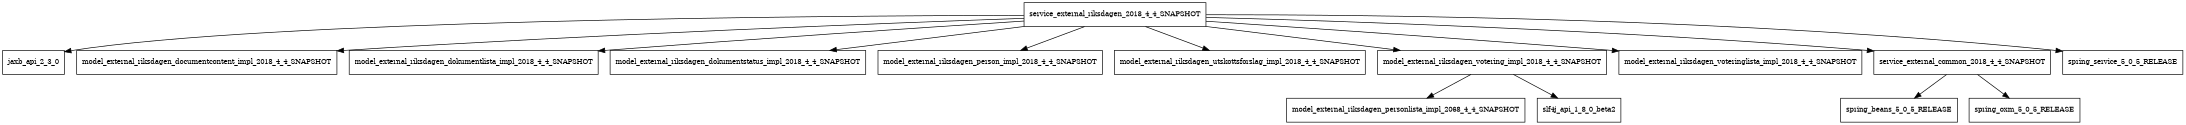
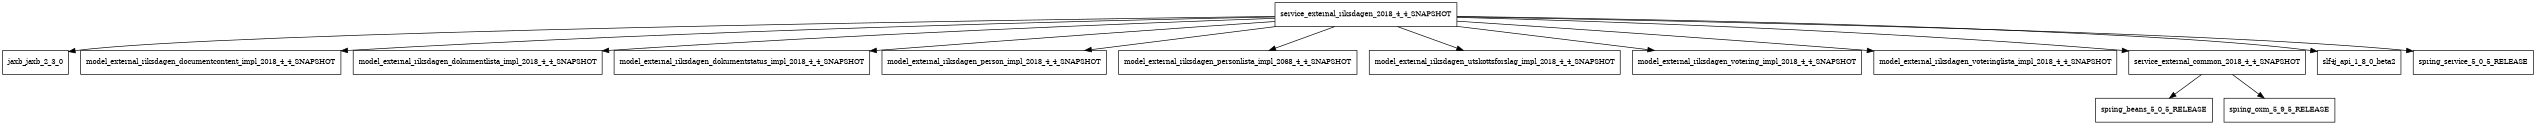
(34, 62) -> (36, 62)
(1452, 85) -> (1305, 37)
(1533, 85) -> (1884, 26)
(2025, 110) -> (2279, 110)
